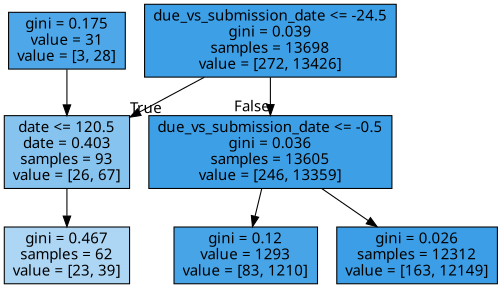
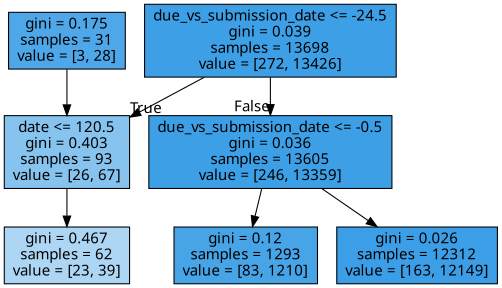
(67, 41) -> (67, 41)
(67, 152) -> (67, 152)
(246, 255) -> (246, 255)
